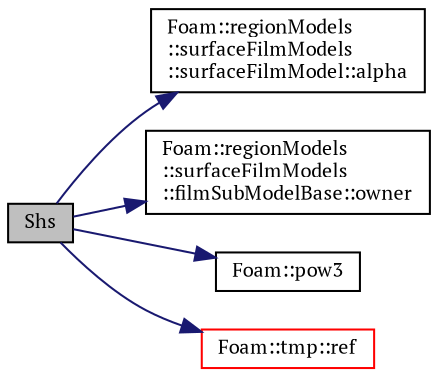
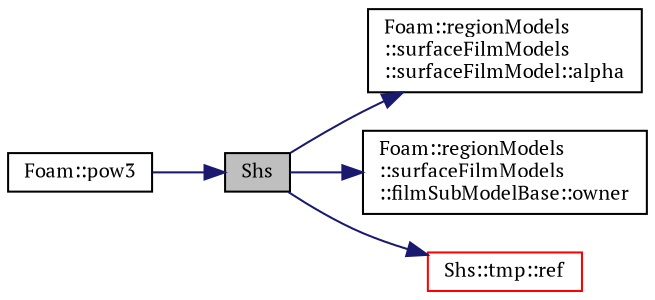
(135, 241) -> (178, 172)
(288, 349) -> (505, 272)
